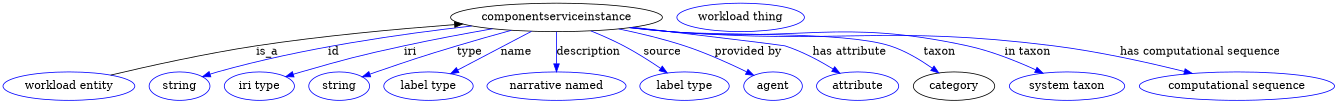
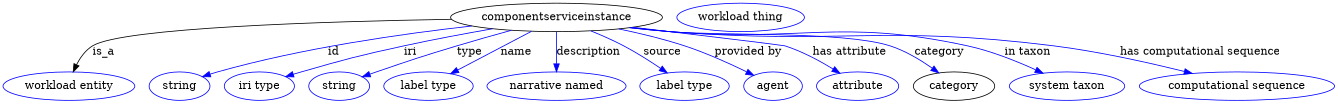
(281, 42) -> (259, 25)
(939, 52) -> (939, 52)
